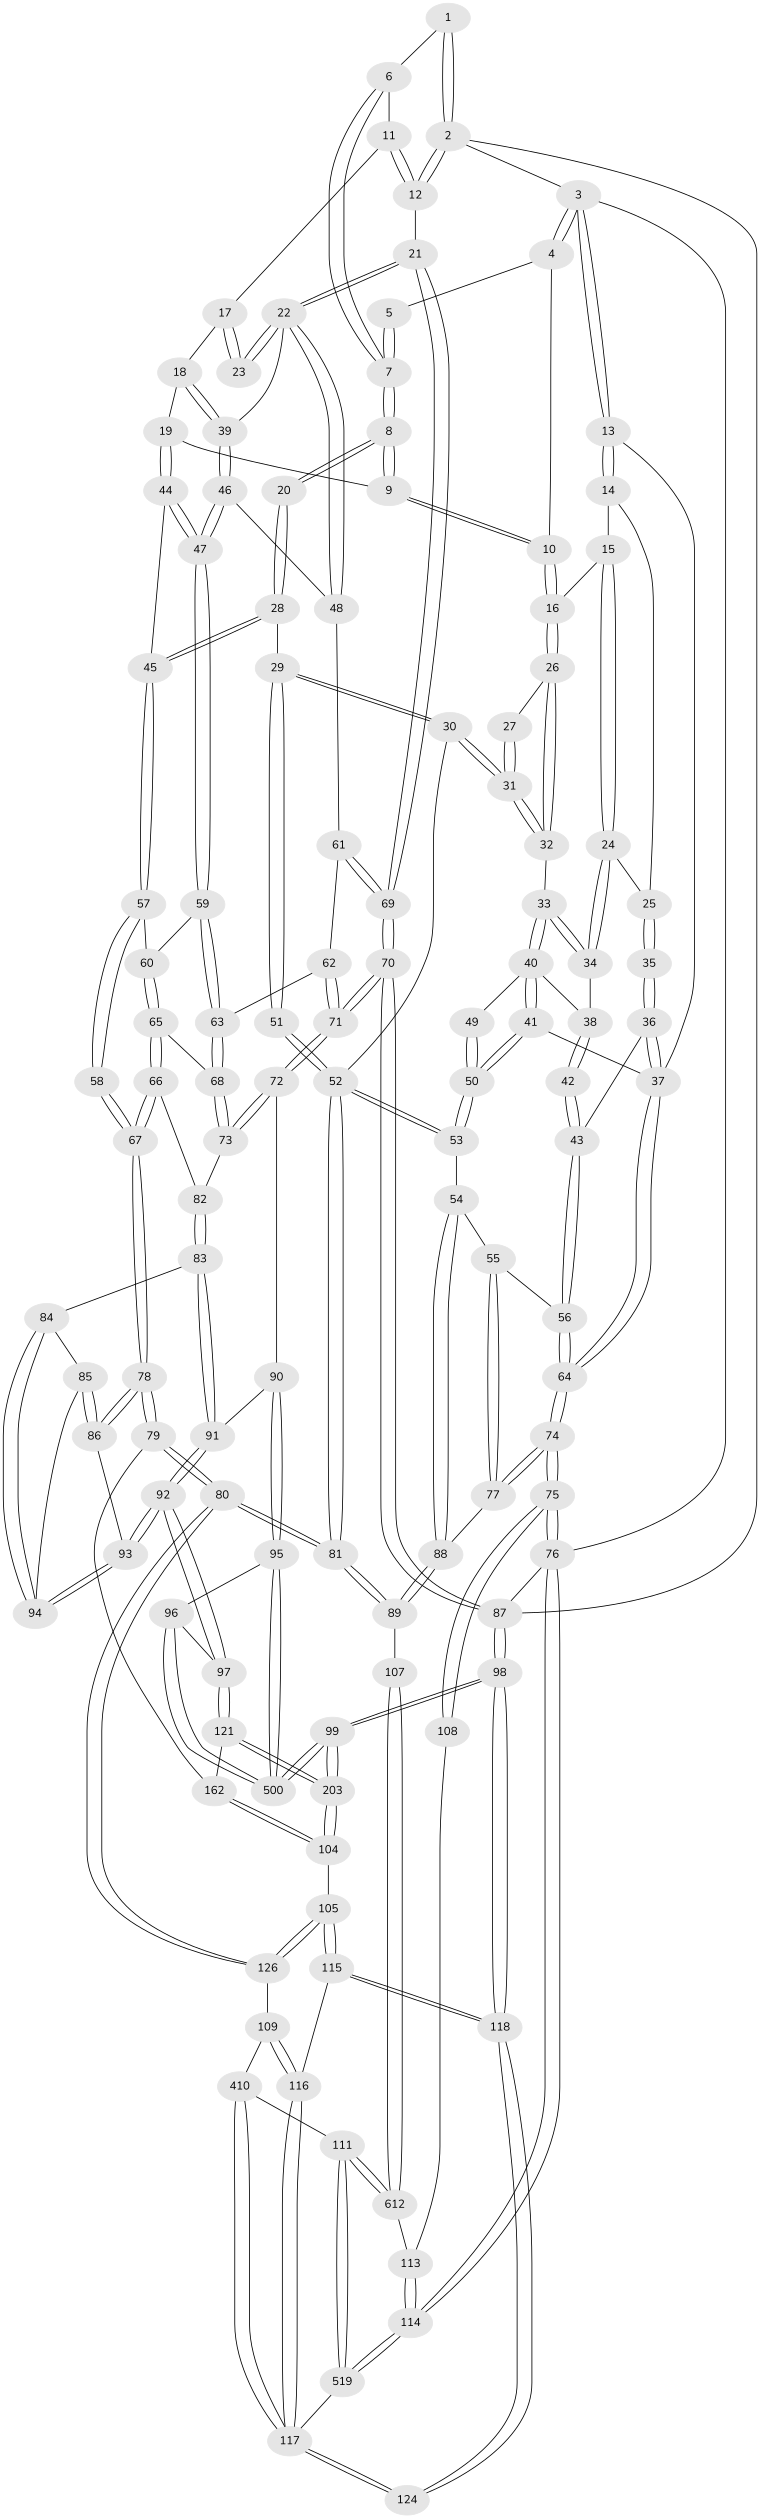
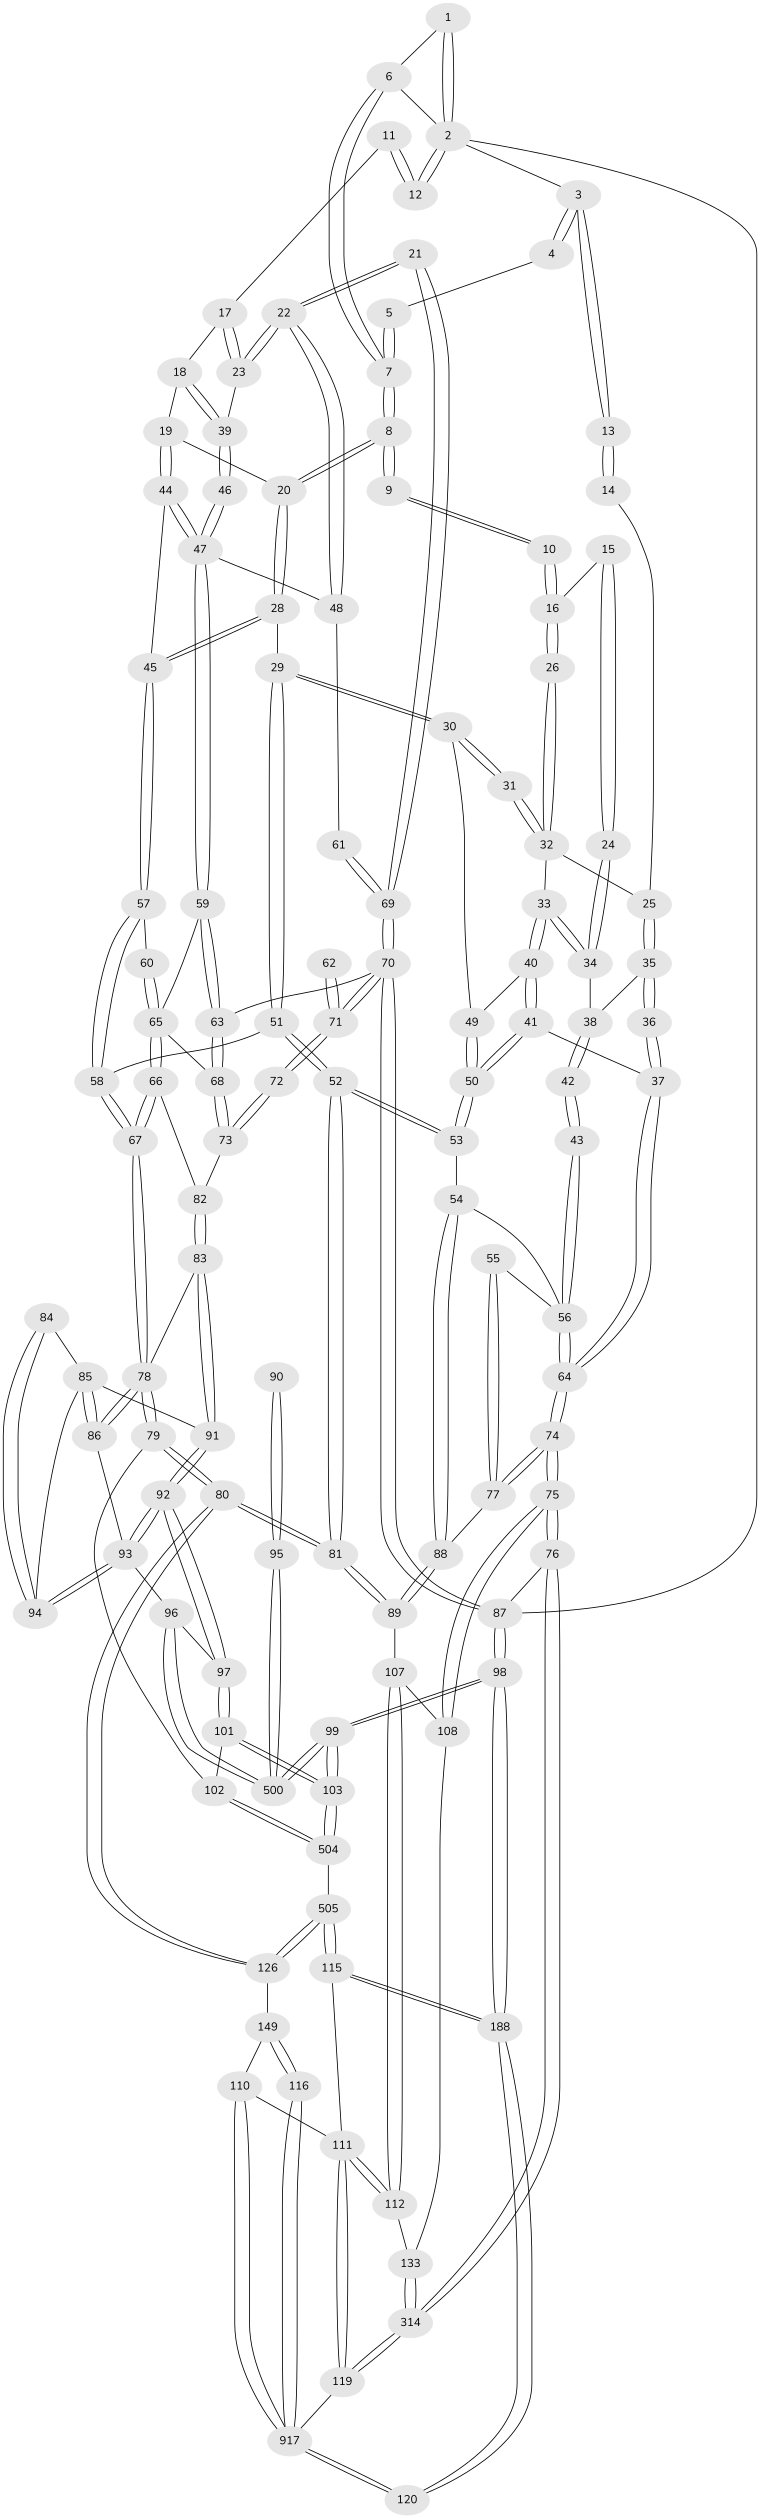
(389, 107) -> (419, 107)
(415, 225) -> none
(272, 380) -> (232, 402)
(551, 402) -> none
(275, 467) -> (225, 461)
(608, 520) -> none
(281, 550) -> (269, 579)
(510, 727) -> none
(694, 745) -> none
(629, 875) -> (593, 872)
(726, 887) -> none
(334, 905) -> none
(433, 919) -> (465, 875)
(175, 934) -> (182, 964)
(277, 991) -> (303, 993)
(561, 993) -> (620, 993)
none -> (194, 1051)
(613, 1082) -> none
(277, 1230) -> none
(475, 1230) -> (526, 1248)
(124, 1289) -> (172, 1318)
(245, 1407) -> (149, 1407)
(224, 1584) -> (149, 1584)
none -> (425, 1707)
(224, 1732) -> (224, 1732)
(214, 1791) -> (214, 1791)
(332, 1791) -> (332, 1791)
(328, 1850) -> (328, 1850)
(328, 1909) -> (328, 1909)
(268, 2027) -> (268, 2027)
(315, 2027) -> (337, 2057)
(500, 2027) -> (500, 2027)
(240, 2087) -> (240, 2087)
(395, 2205) -> (395, 2205)
(410, 2264) -> (410, 2264)
(410, 2323) -> (410, 2323)
(342, 2382) -> (342, 2382)
(290, 2441) -> (290, 2441)
(407, 2500) -> (407, 2500)
